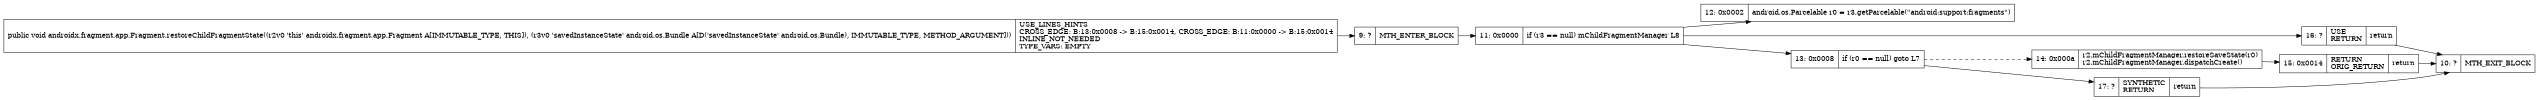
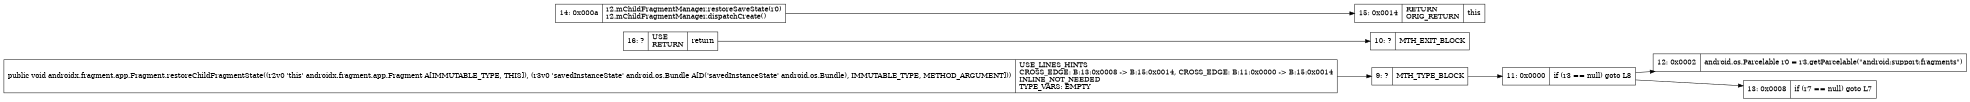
(1417, 36) -> (1430, 76)
(1603, 36) -> (1593, 76)
(1990, 36) -> none
(1881, 59) -> (1833, 89)
(1976, 59) -> none
(2403, 63) -> (1474, 13)
(2425, 64) -> none
(2147, 87) -> none
